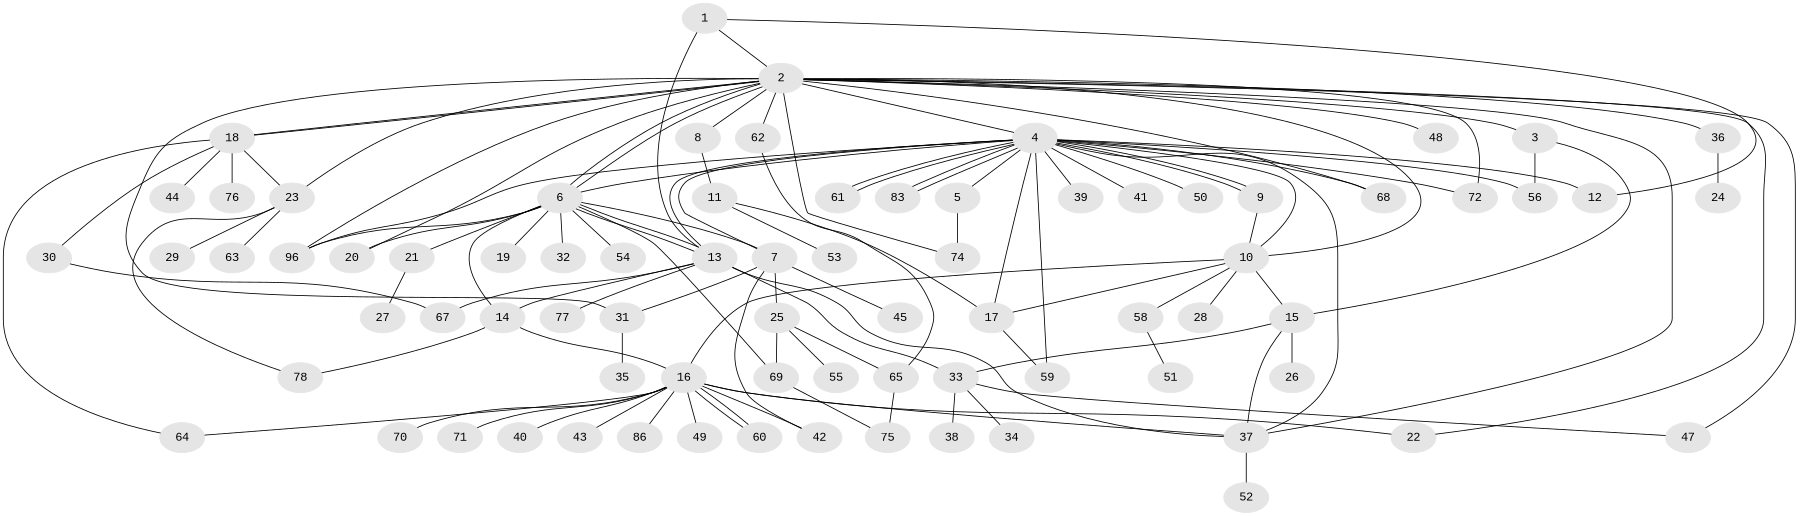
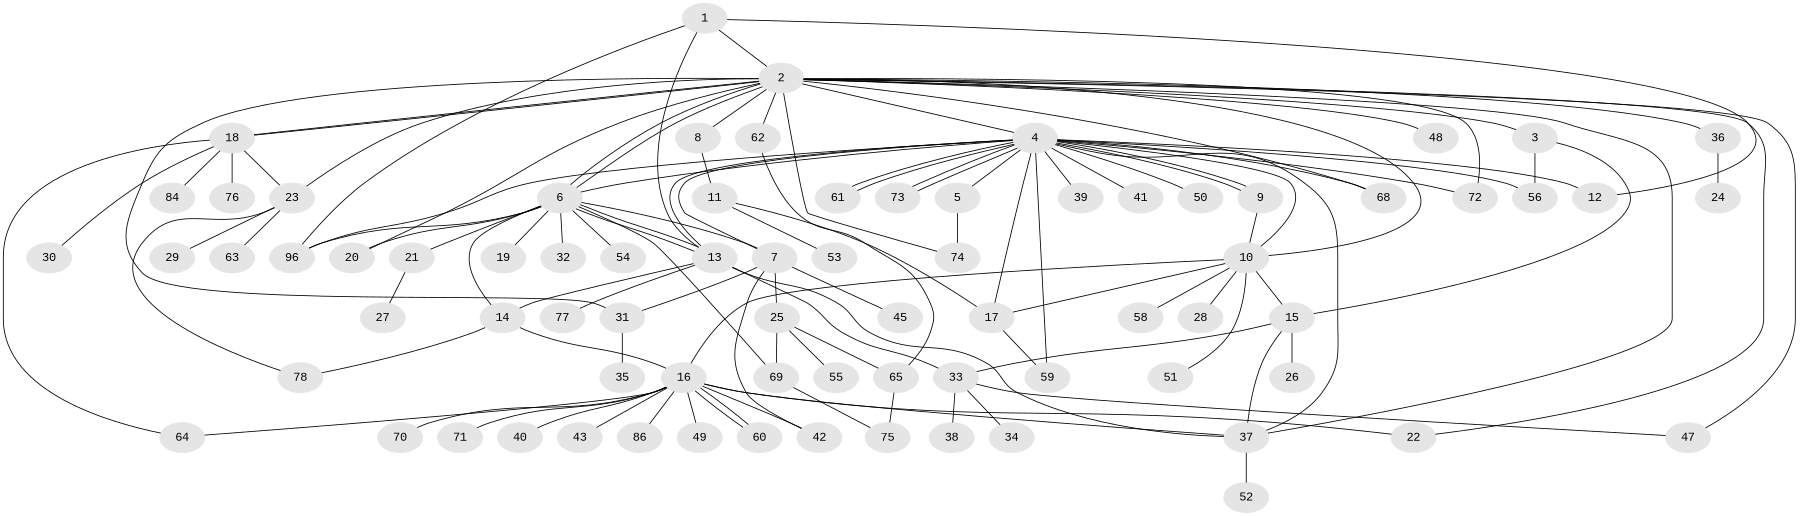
(522, 134) -> (470, 118)
(172, 198) -> (172, 198)
(898, 198) -> (898, 198)
(443, 318) -> none
(1156, 349) -> (1235, 325)
